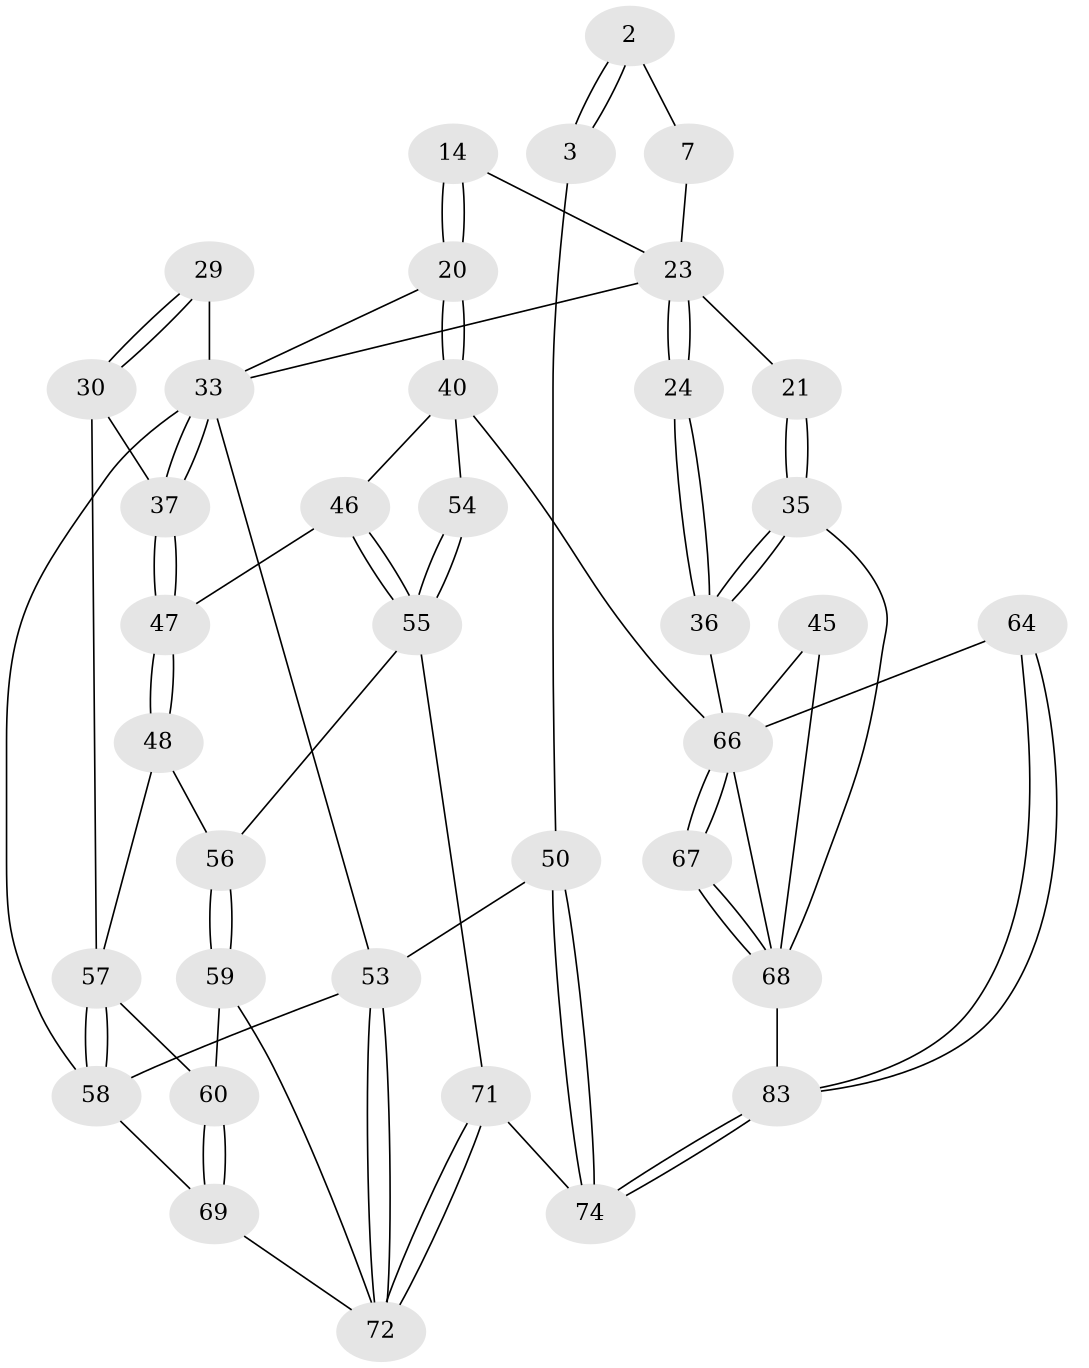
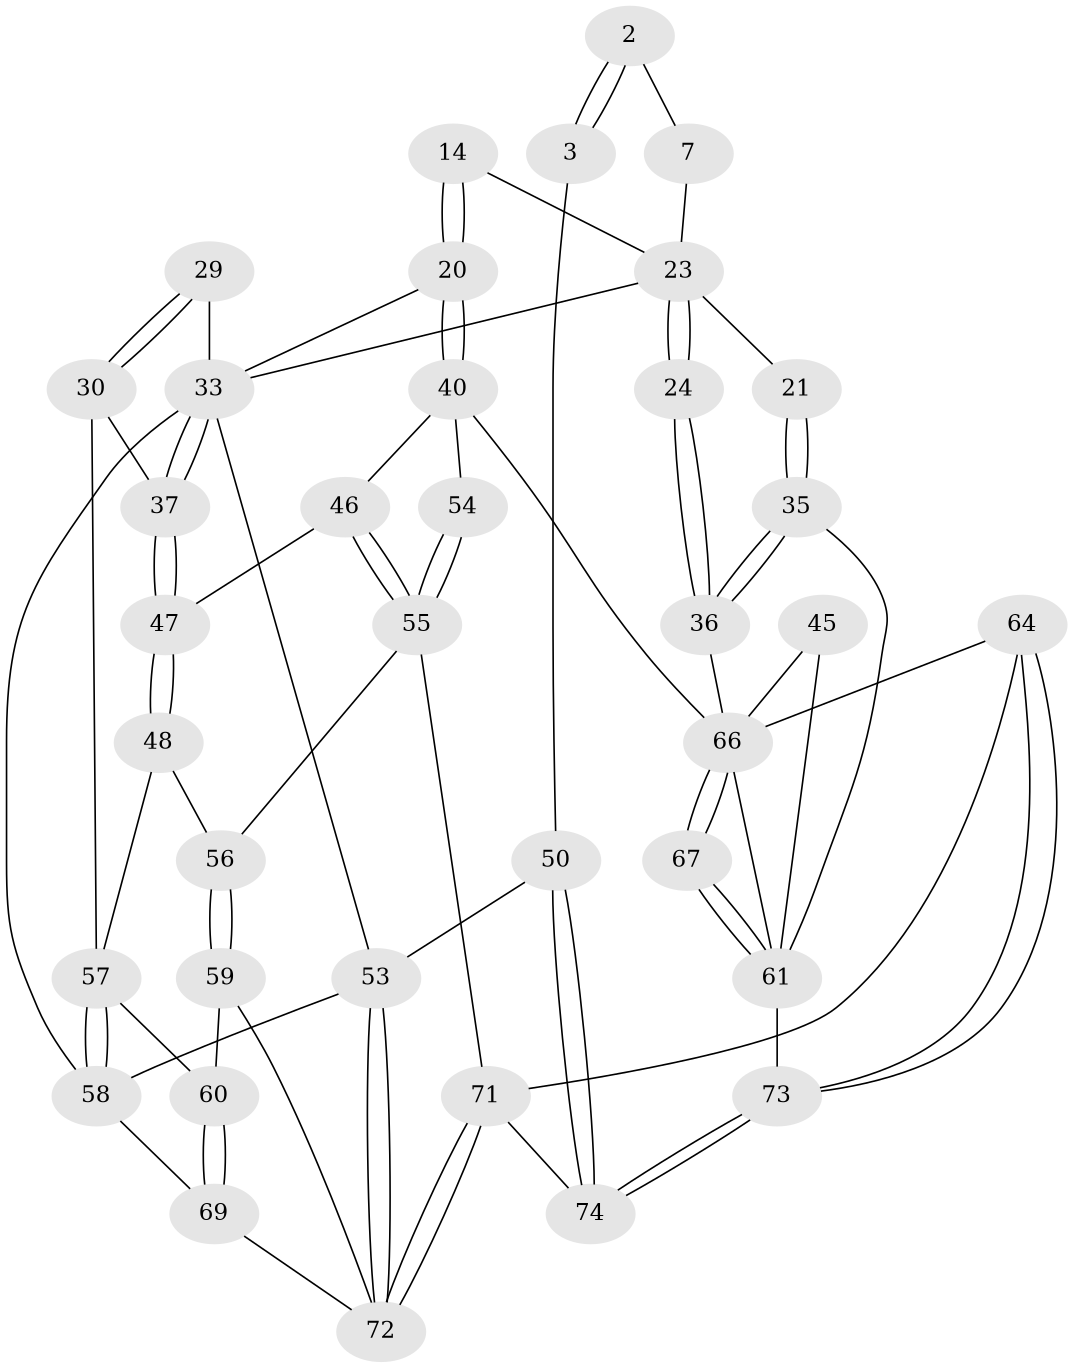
(777, 978) -> (777, 978)
none -> (866, 979)
(777, 1096) -> (777, 1096)
